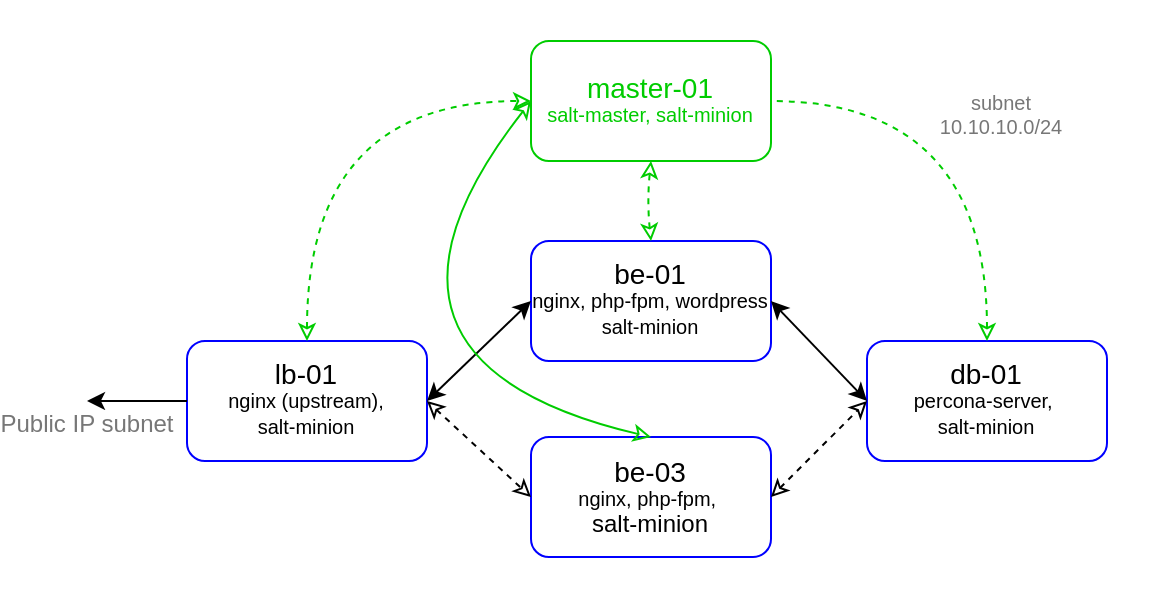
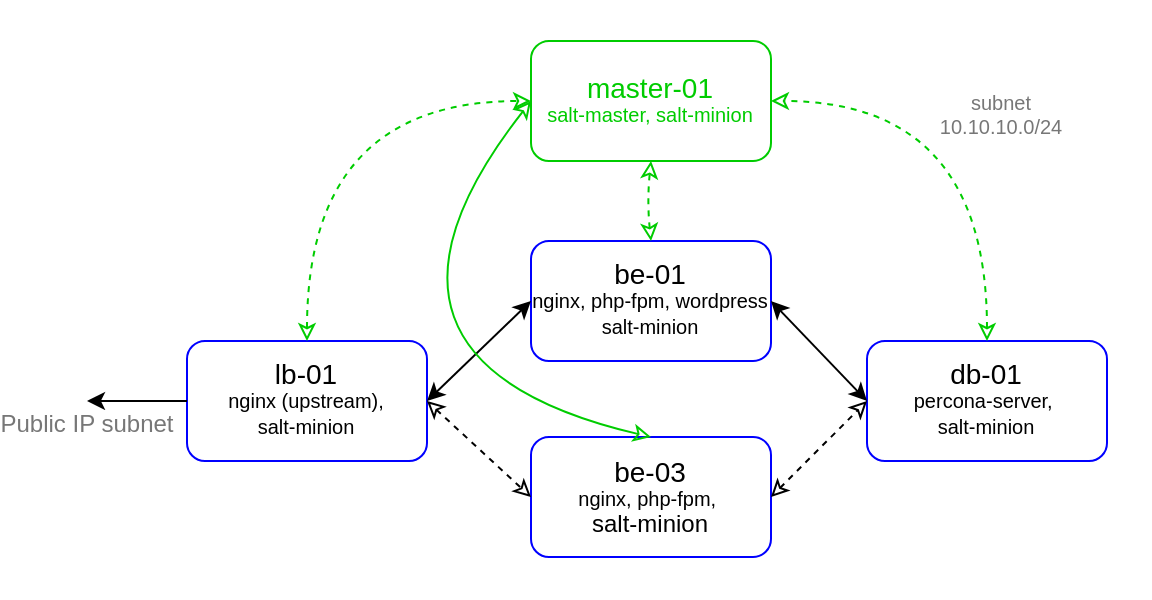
(902, 133) -> (909, 135)
